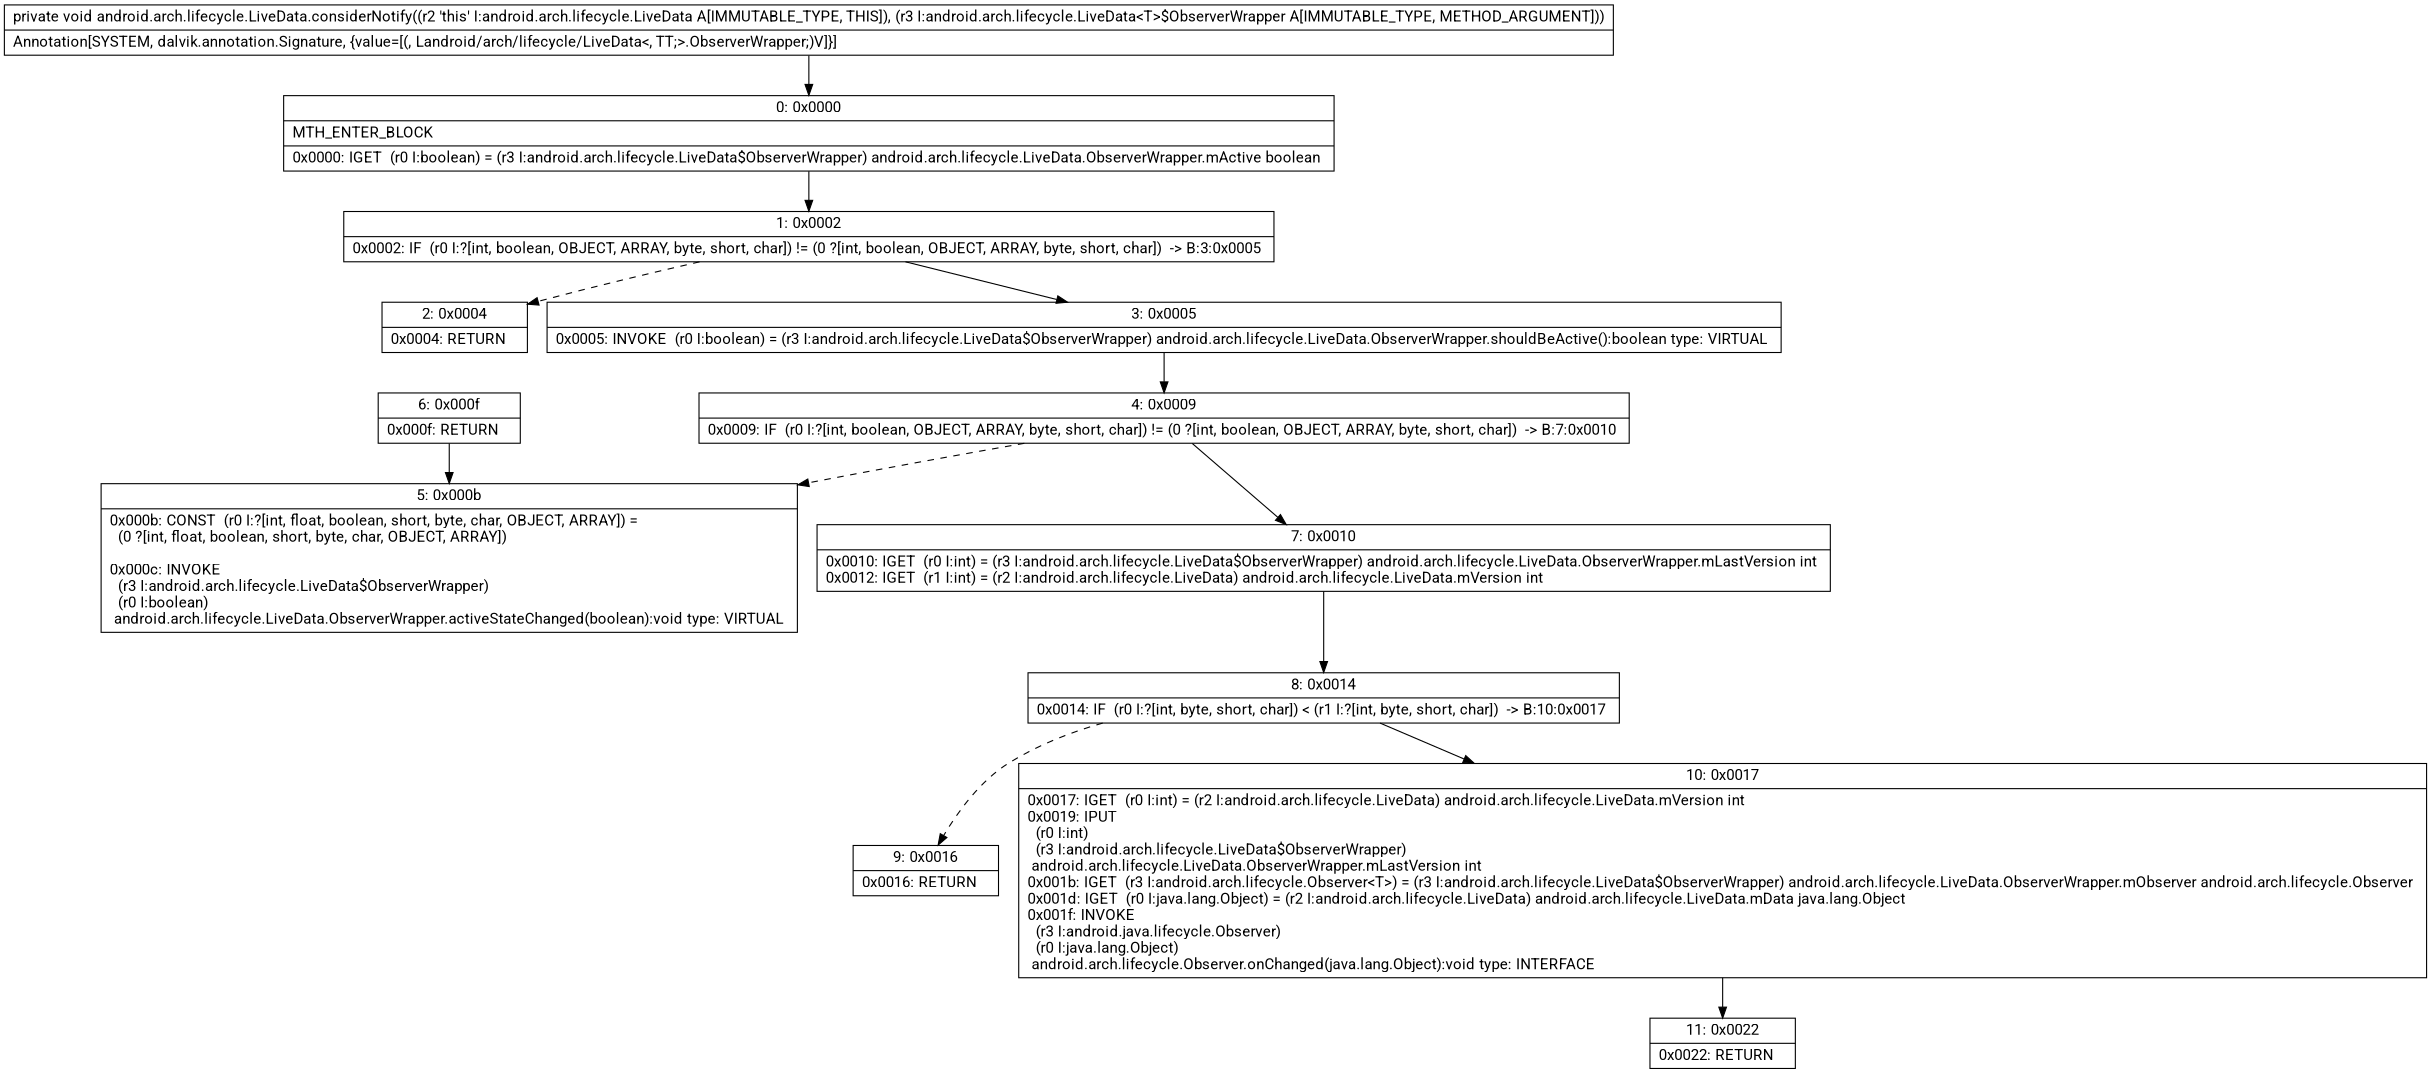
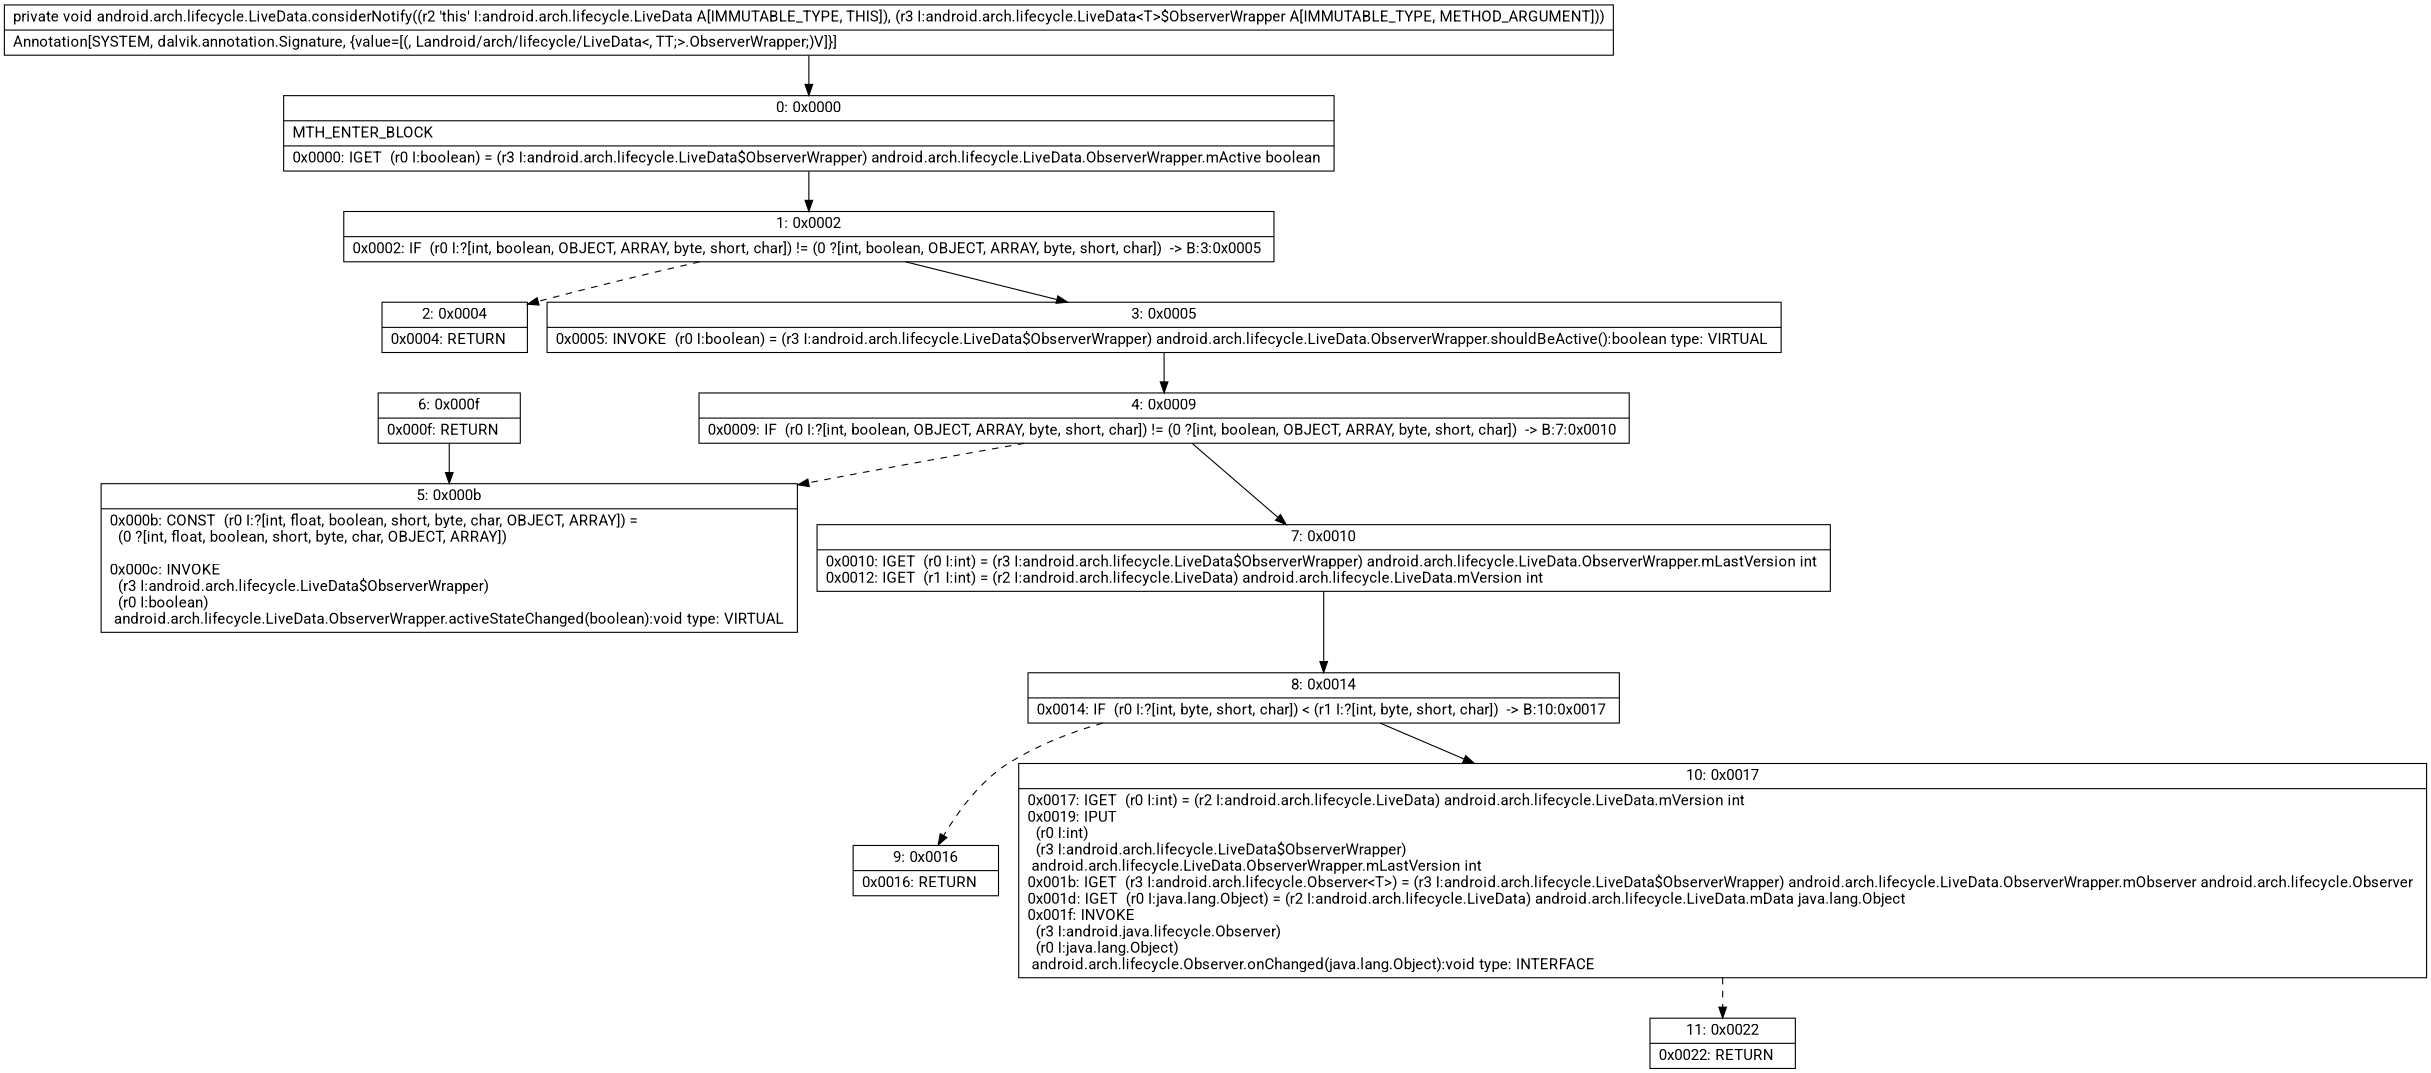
(1723, 992) -> (1723, 992)
